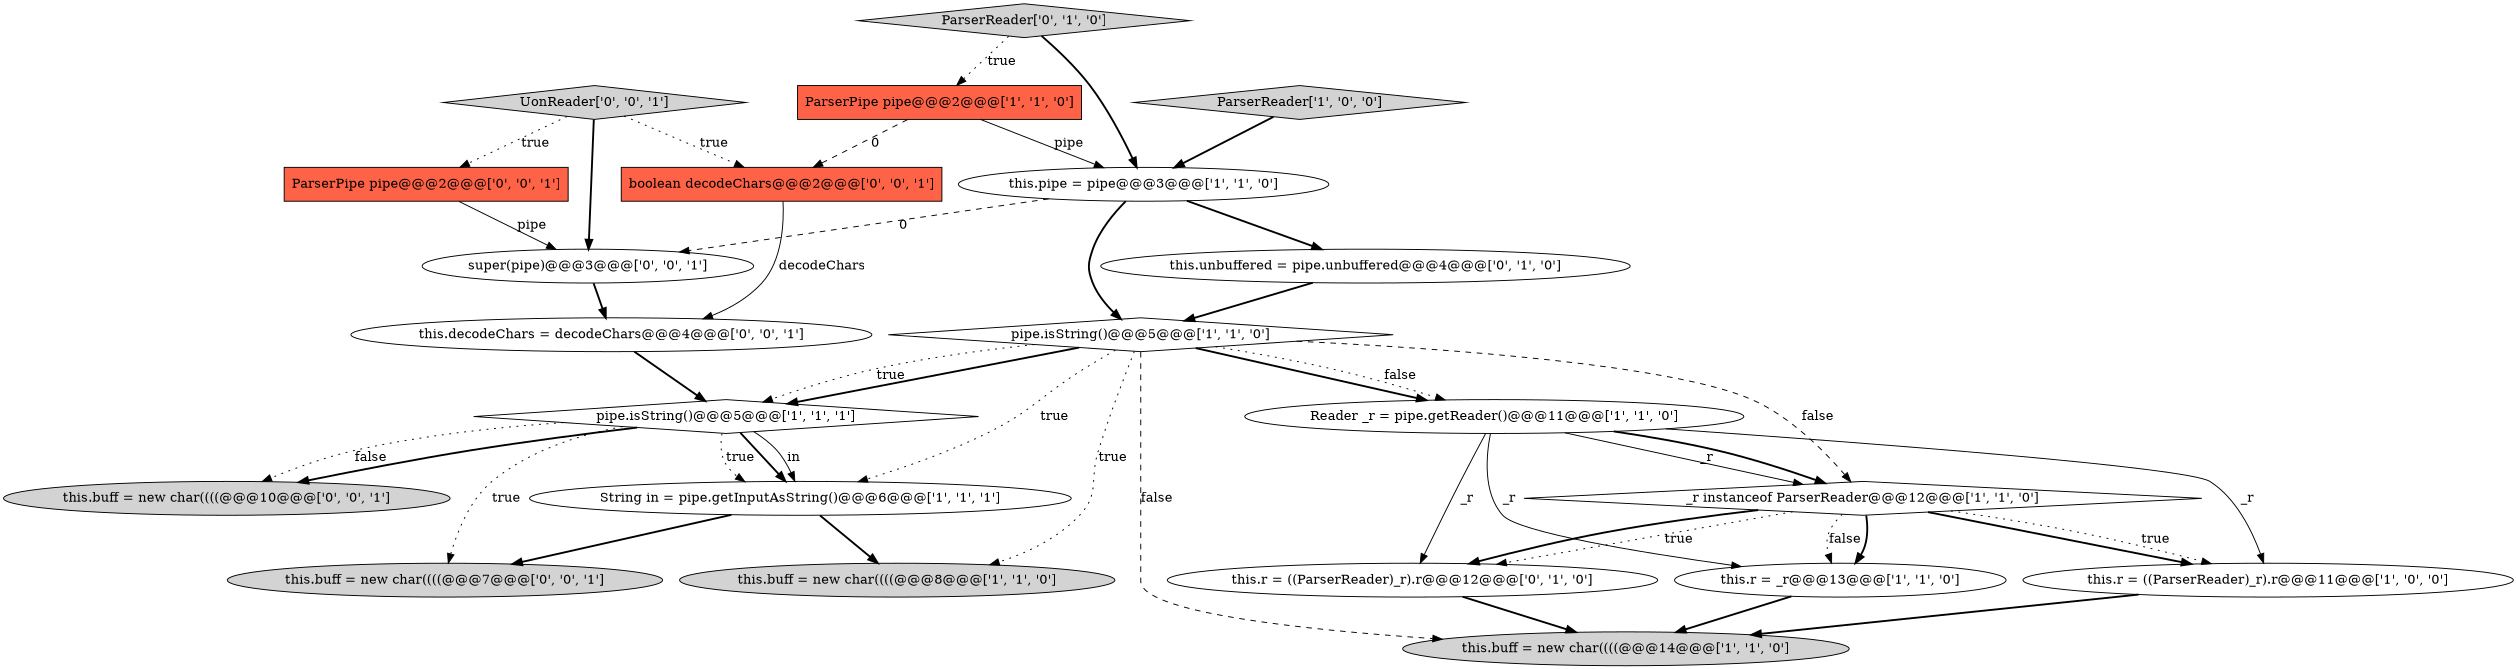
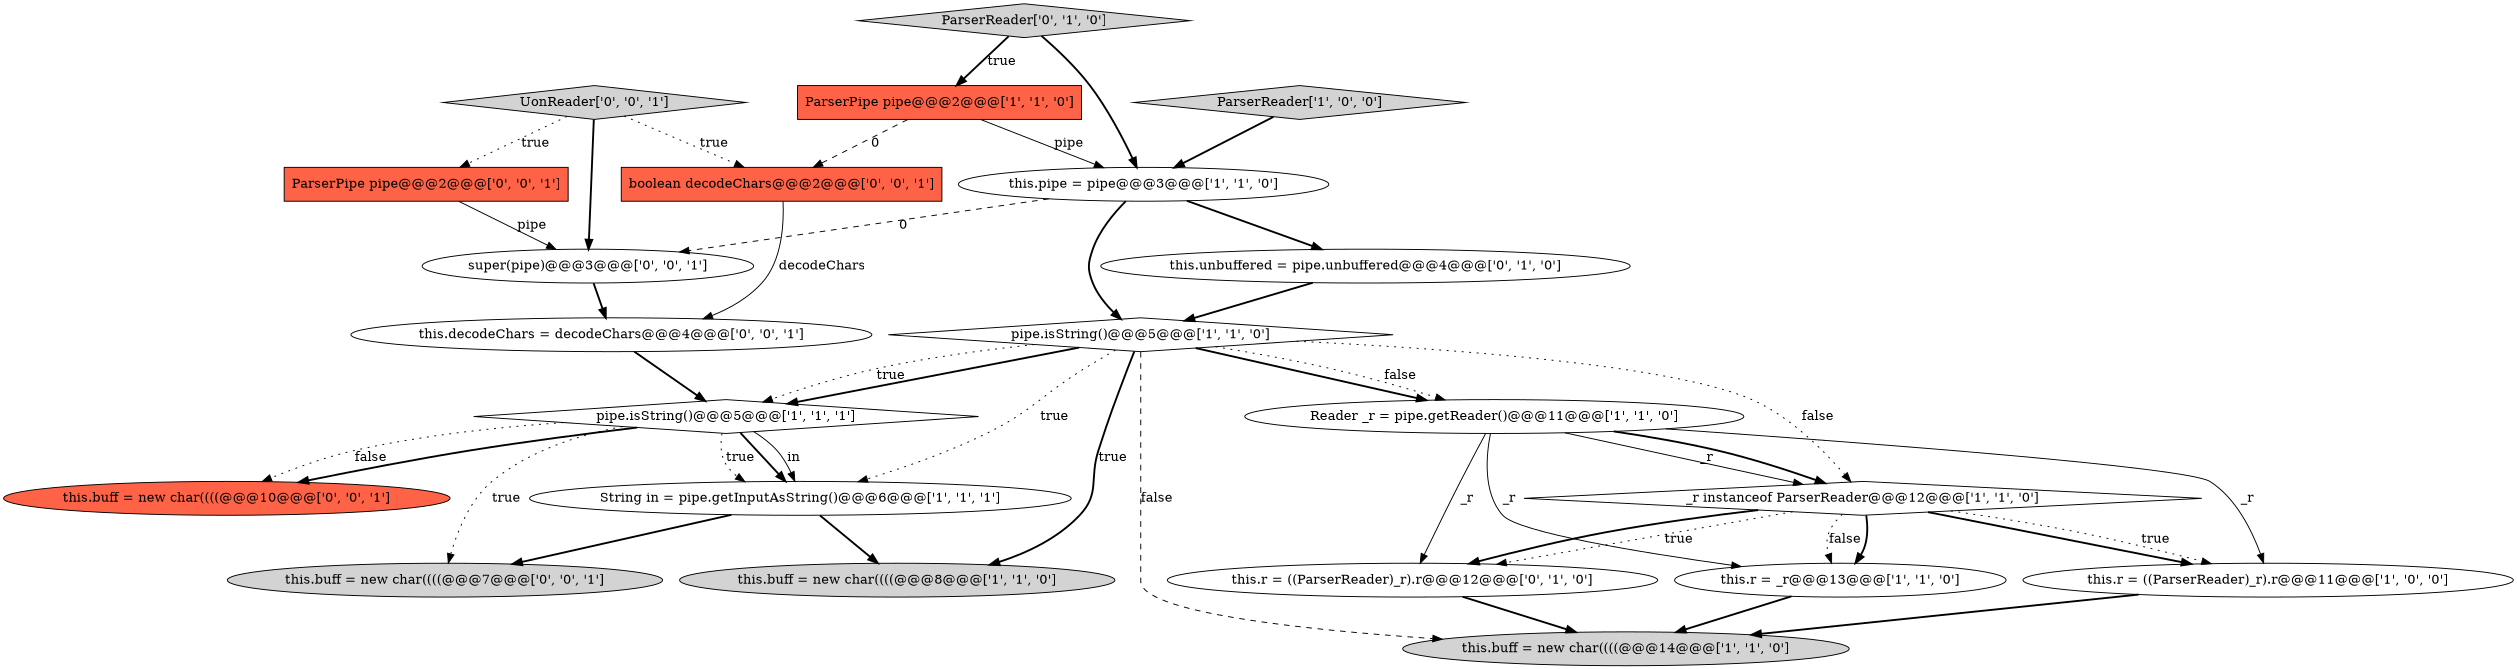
(986, 57) -> (986, 57)
(1586, 364) -> (1586, 364)
(1094, 479) -> (1094, 479)
(227, 498) -> (227, 498)
